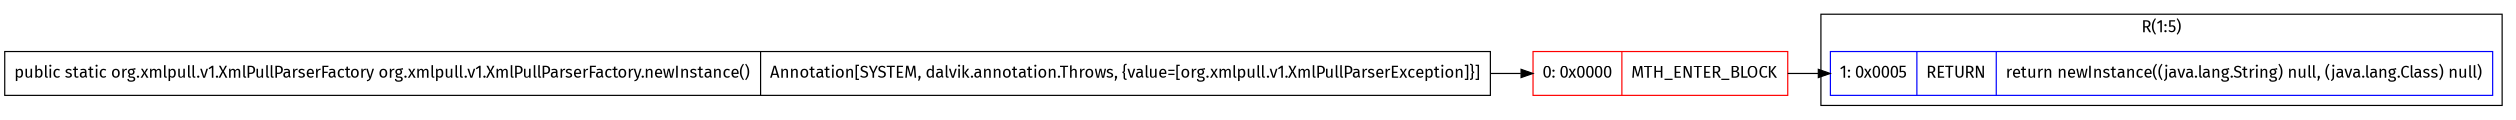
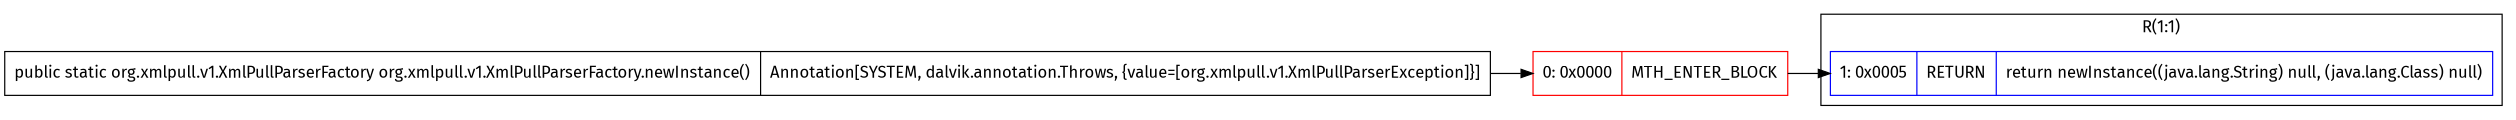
(2162, 28) -> (2162, 28)
